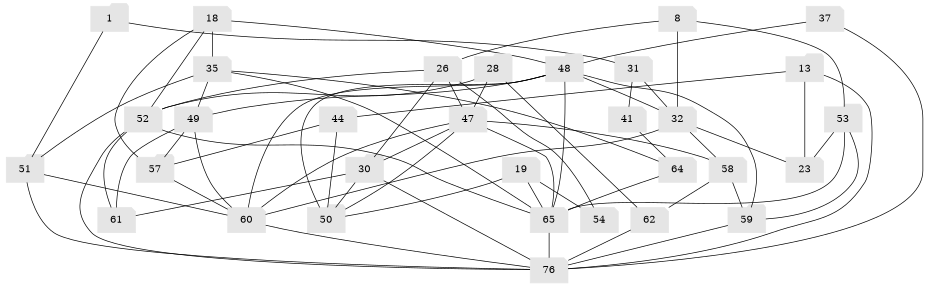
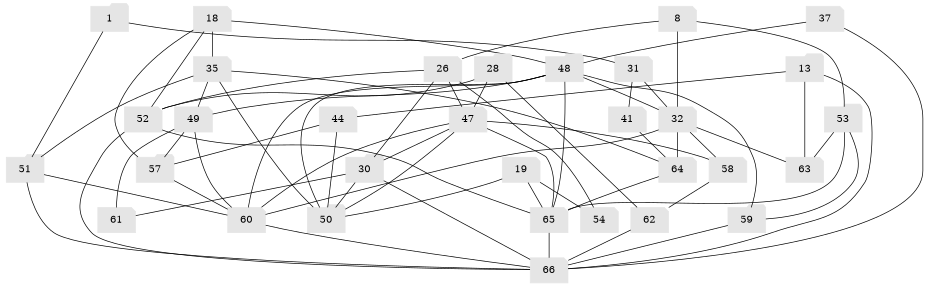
(390, 120) -> (256, 138)
none -> (678, 145)
(104, 167) -> none
(805, 170) -> (805, 170)
(737, 195) -> none
(549, 270) -> (549, 270)
